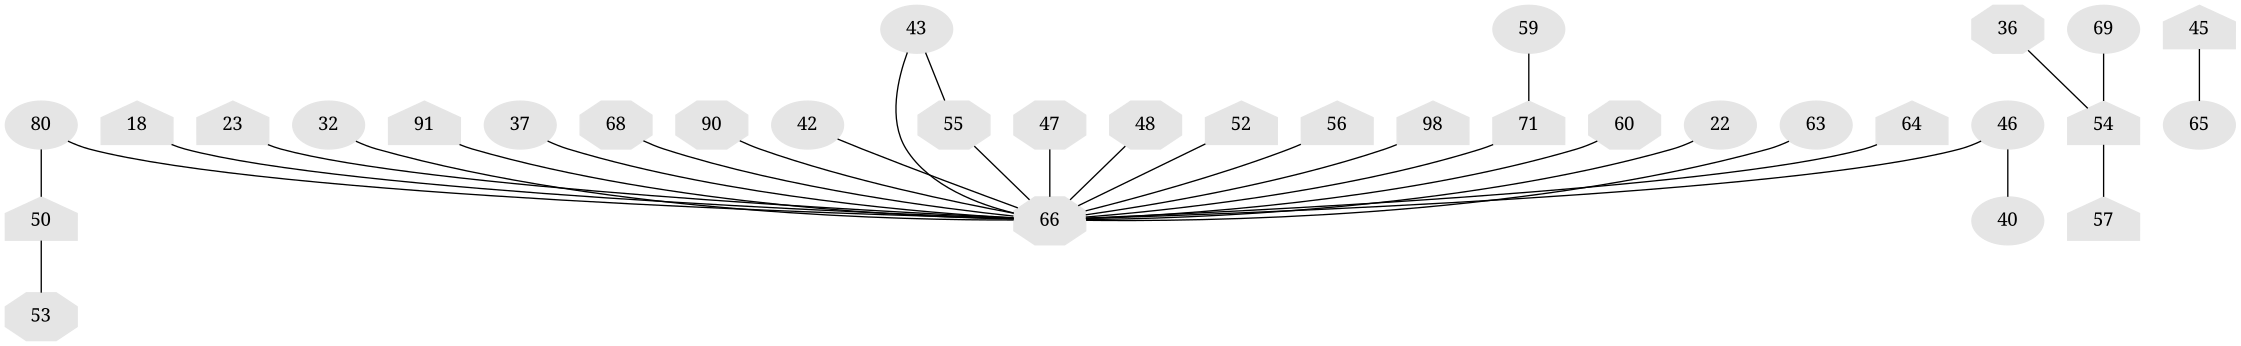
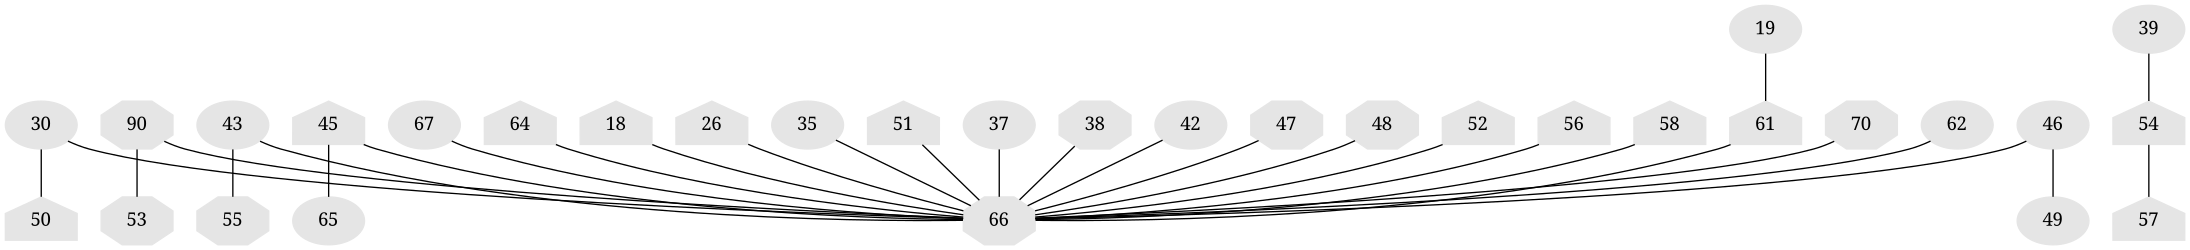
(1529, 29) -> (1766, 29)
(2008, 29) -> none
(2104, 29) -> (2149, 29)
(41, 125) -> (41, 125)
(233, 125) -> (712, 125)
(329, 125) -> (808, 125)
(424, 125) -> (903, 125)
(616, 125) -> (1095, 125)
(1433, 125) -> (1670, 125)
(1529, 125) -> (1766, 125)
(1625, 125) -> (1861, 125)
(1720, 125) -> (1957, 125)
(1816, 125) -> (424, 125)
(1002, 173) -> (541, 185)
(2008, 221) -> (2053, 221)
(41, 267) -> (137, 173)
